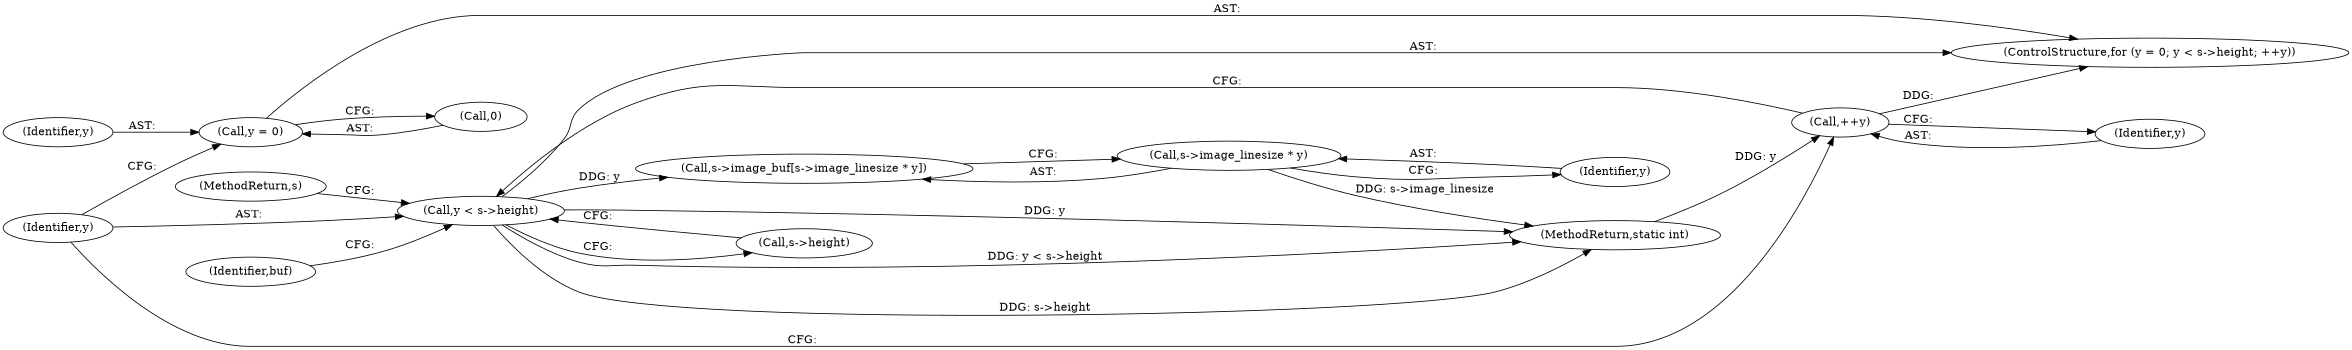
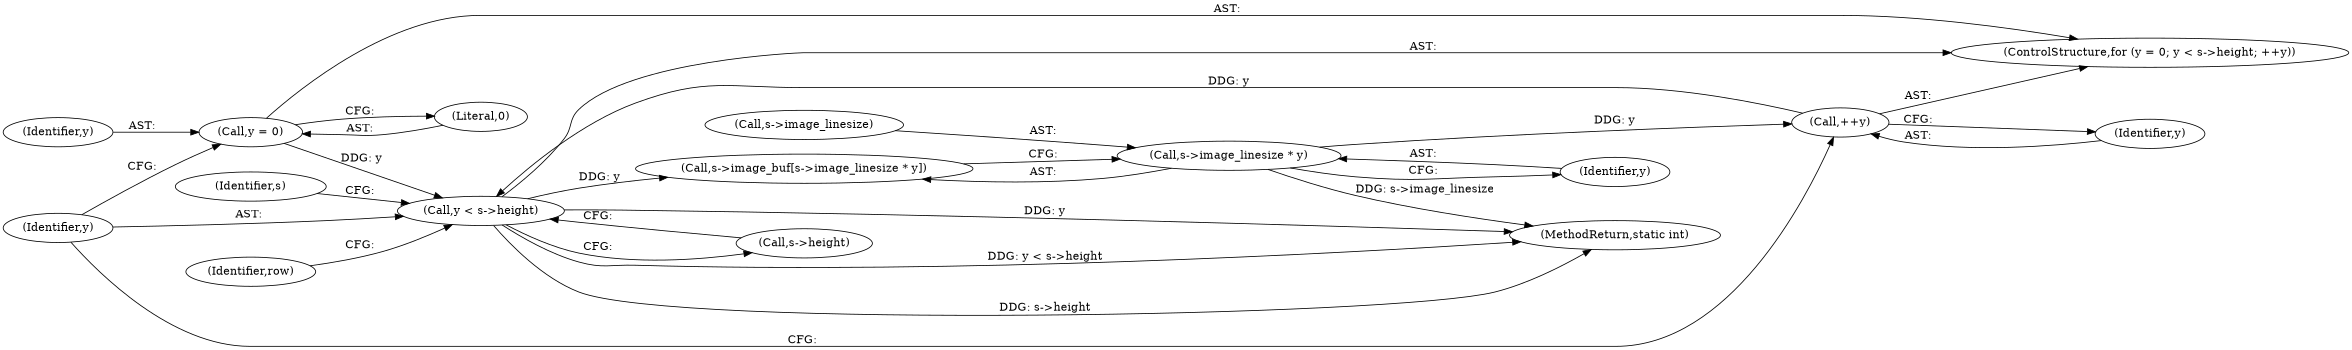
(1229, 82) -> (1229, 82)
(1920, 96) -> (1920, 96)
(481, 117) -> (481, 117)
none -> (804, 125)
none -> (359, 169)
(1736, 186) -> (1551, 133)
(251, 187) -> (251, 187)
(251, 272) -> (251, 272)
